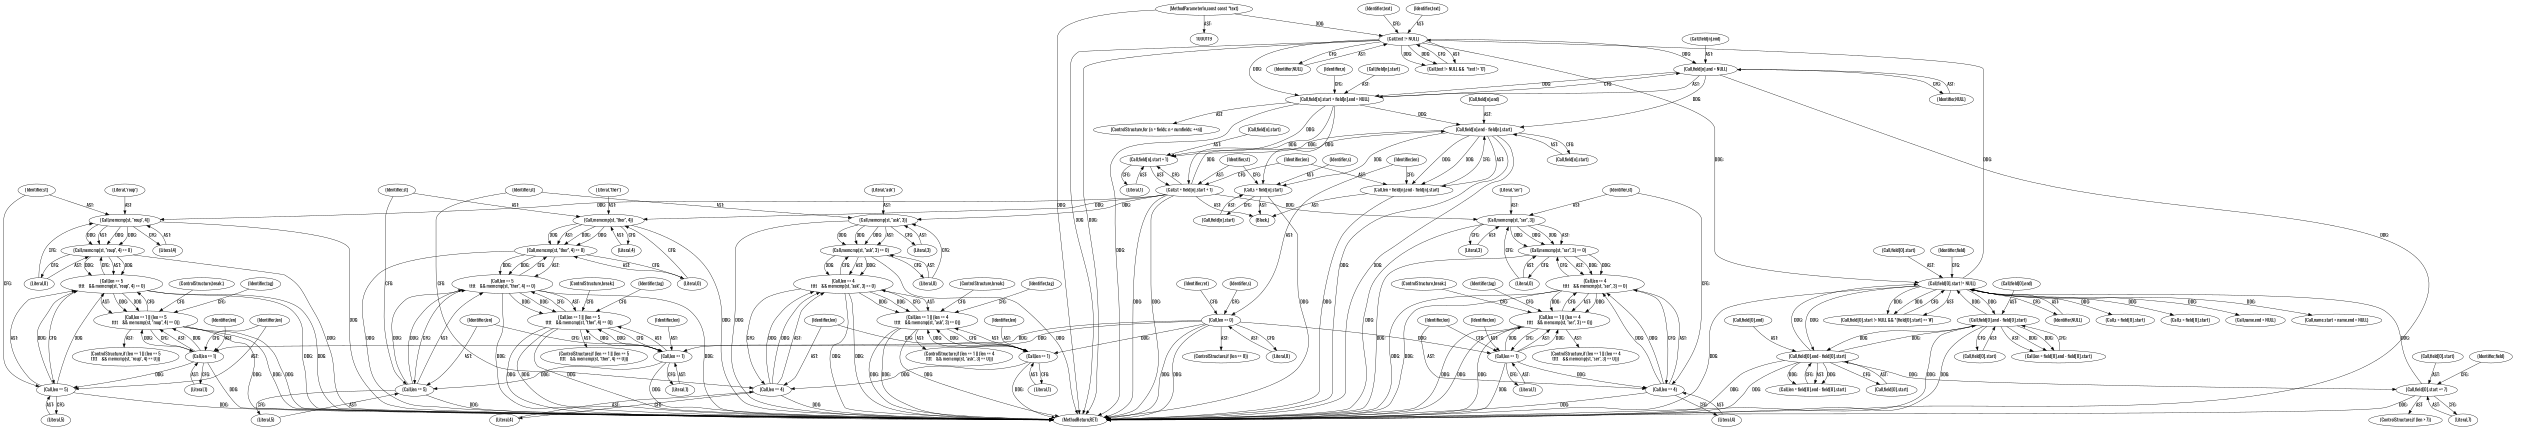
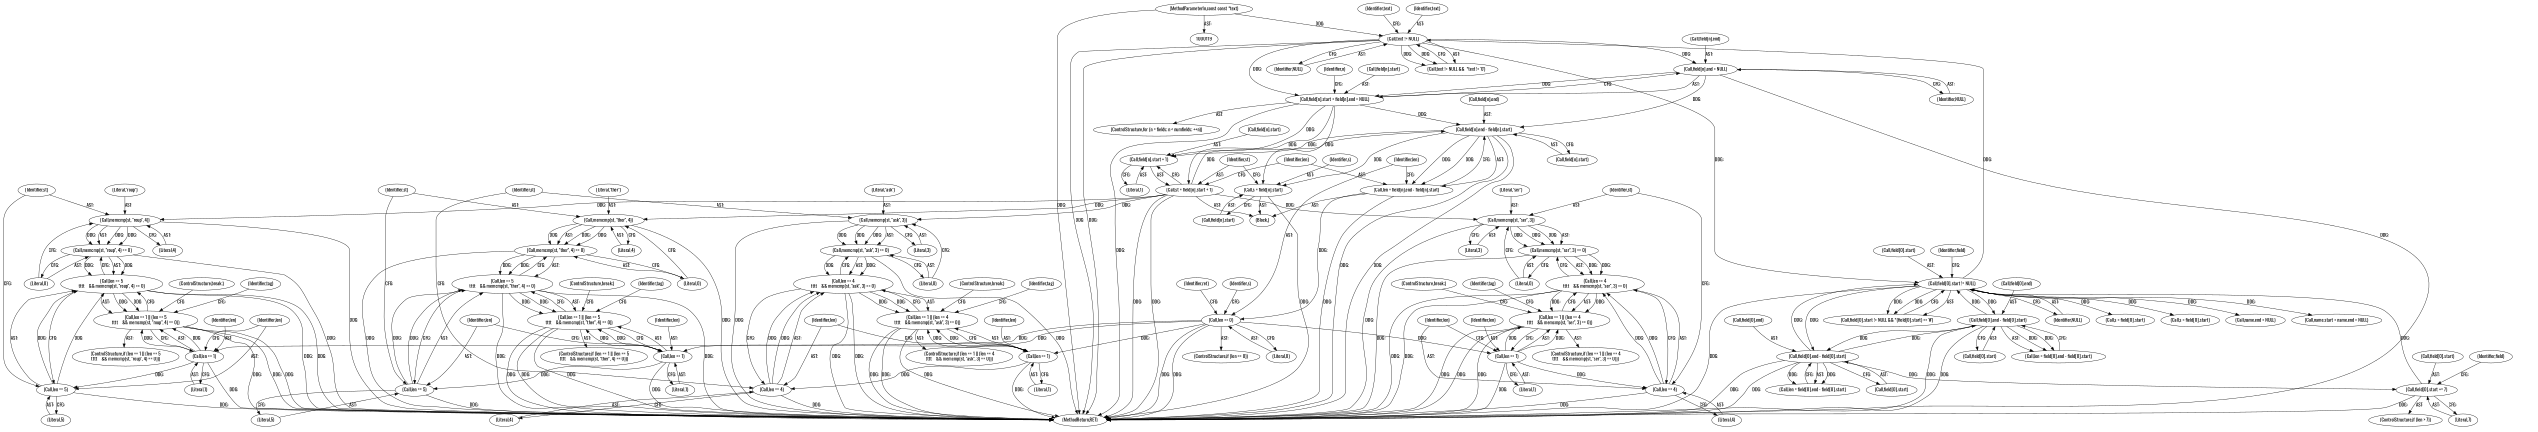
none -> (1318, 268)
